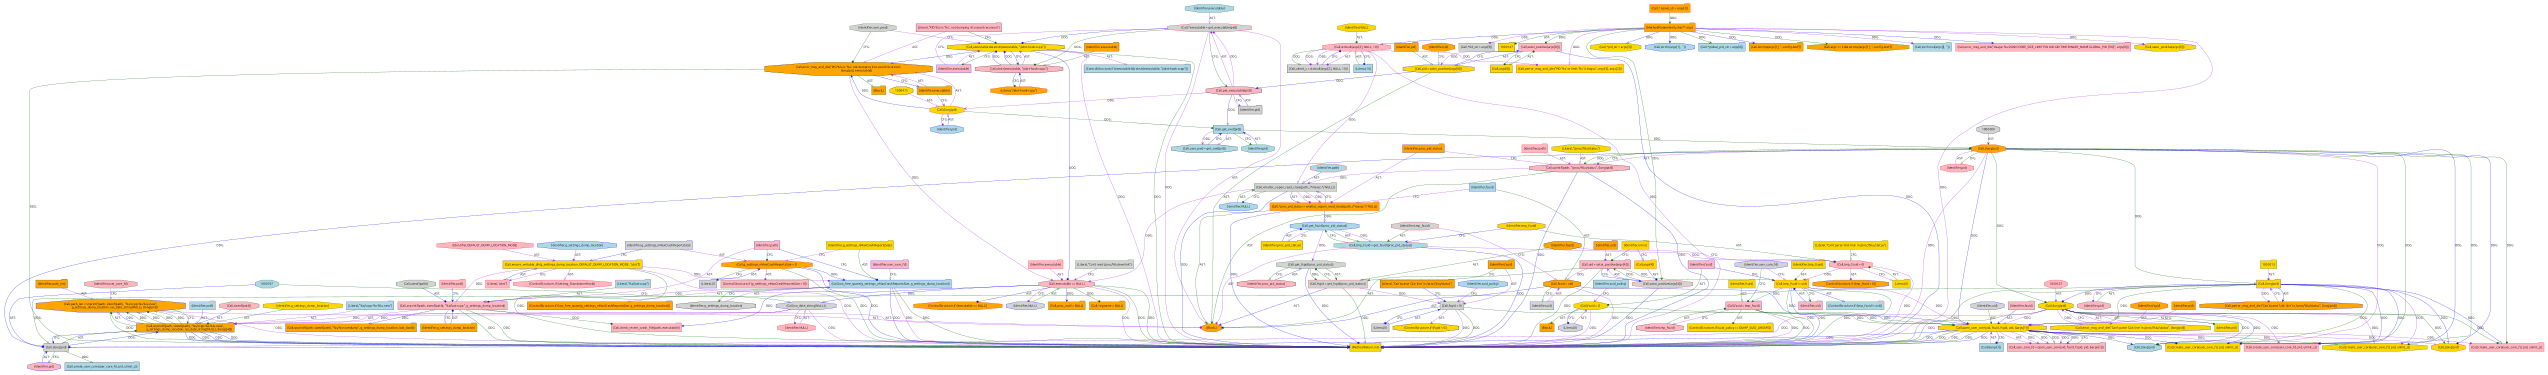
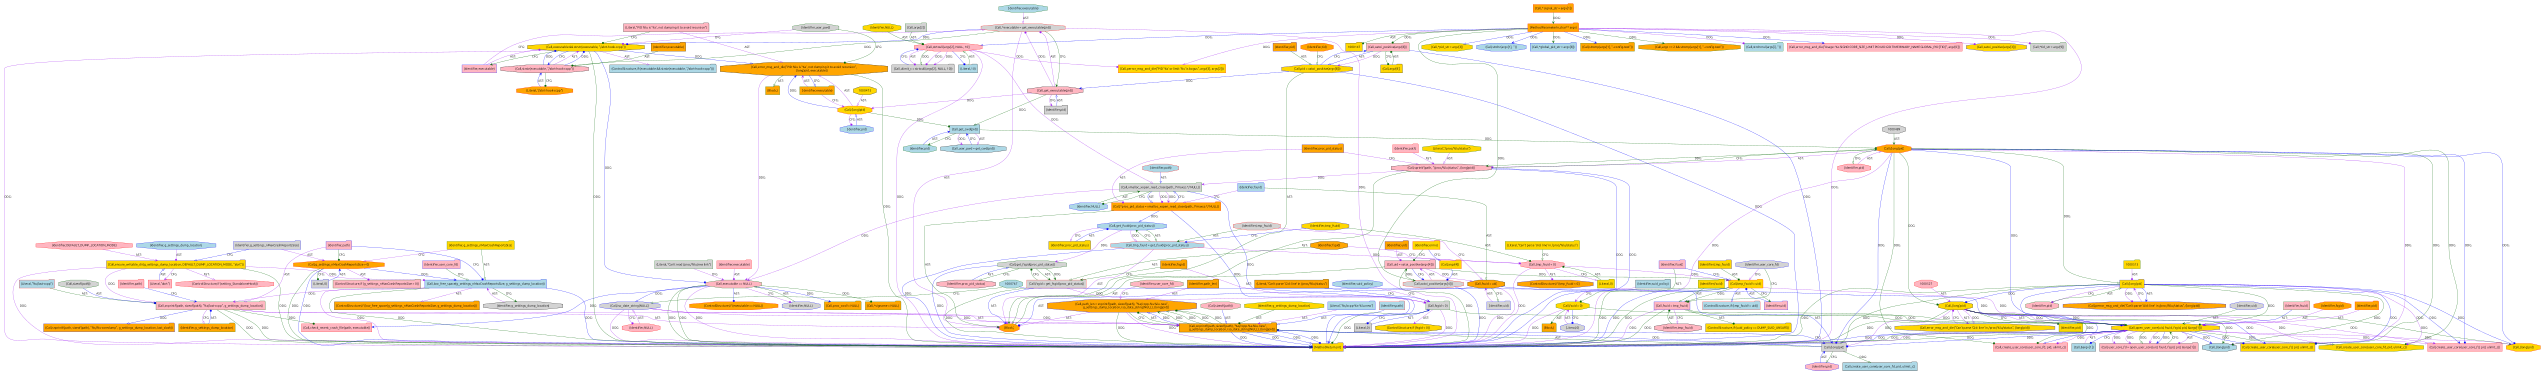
none -> (916, 28)
(1228, 109) -> (1011, 110)
none -> (1795, 265)
